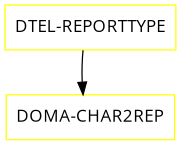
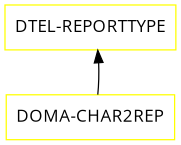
(82, 66) -> (99, 79)
